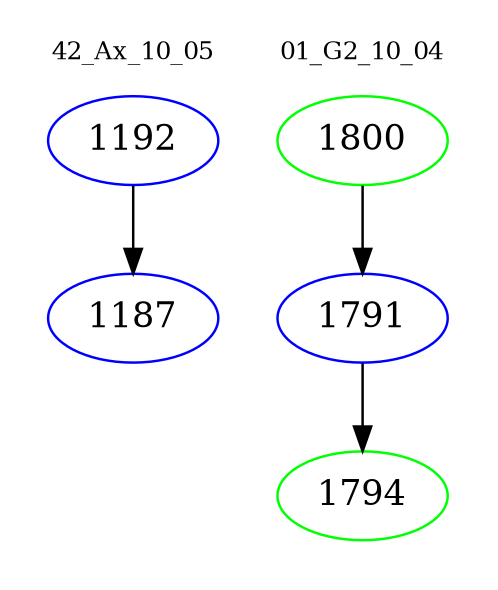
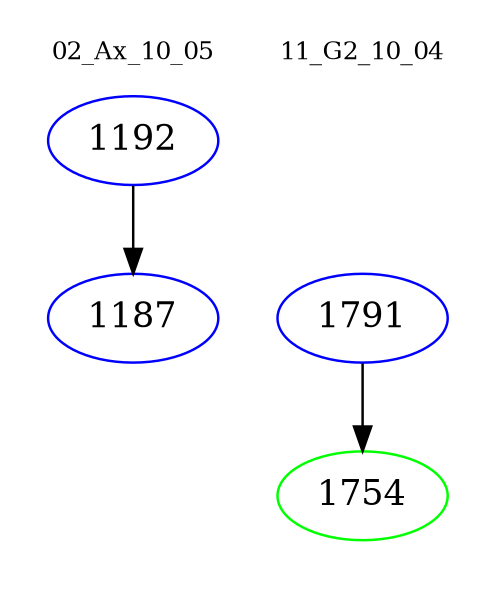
(133, 53) -> (133, 53)
(363, 53) -> (363, 53)
(363, 141) -> none
(363, 496) -> (363, 496)
